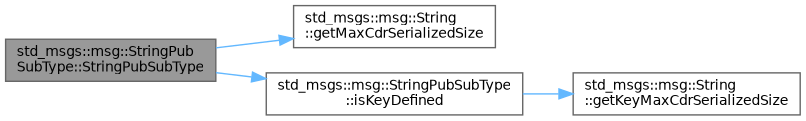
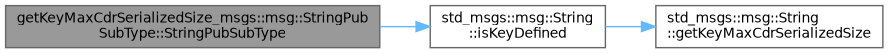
(394, 27) -> none
(111, 60) -> (193, 27)
(394, 94) -> (518, 27)
